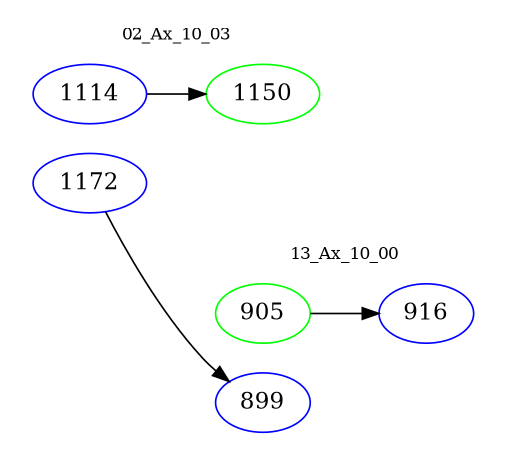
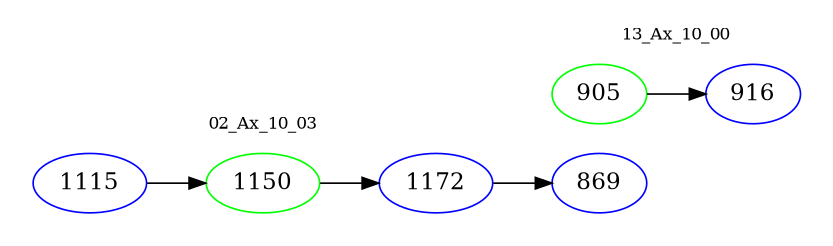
(90, 94) -> (90, 183)
none -> (341, 183)
(263, 403) -> (599, 183)
